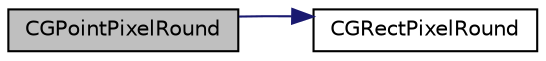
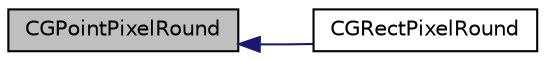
(265, 16) -> (287, 44)
